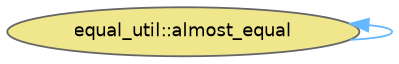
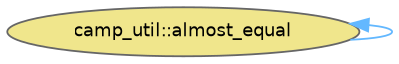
(183, 32) -> (183, 32)
